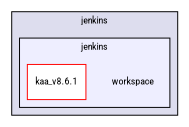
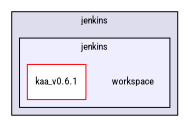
(57, 82) -> (57, 82)
